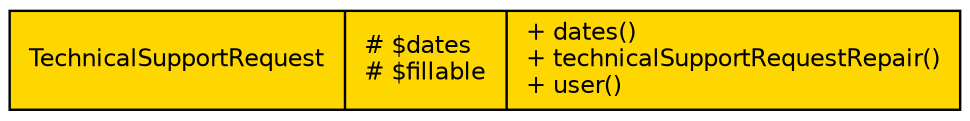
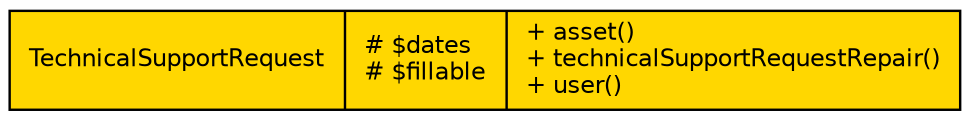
(581, 33) -> (581, 33)
